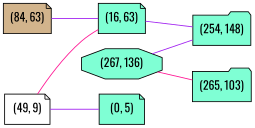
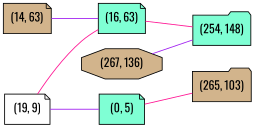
(27, 18) -> (27, 18)
(169, 24) -> (169, 24)
(122, 64) -> (122, 64)
(175, 76) -> (169, 99)
(222, 87) -> (222, 87)
(27, 109) -> (27, 109)
